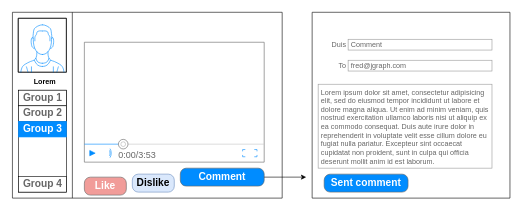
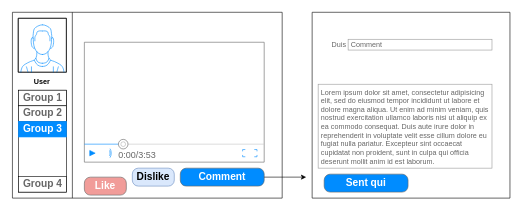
(333, 66) -> none
(420, 66) -> none
(44, 82) -> (42, 82)
(153, 183) -> (153, 177)
(366, 183) -> (366, 183)
